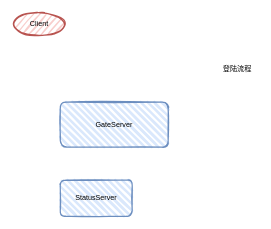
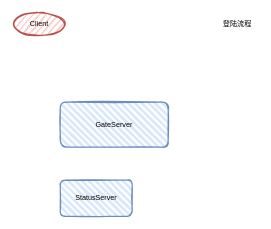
(237, 69) -> (237, 24)
